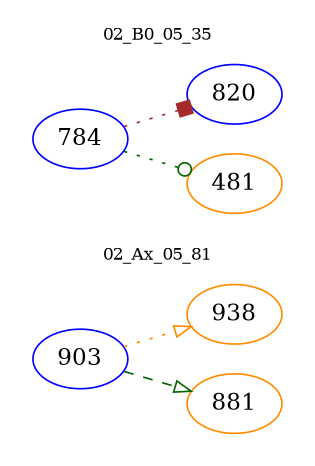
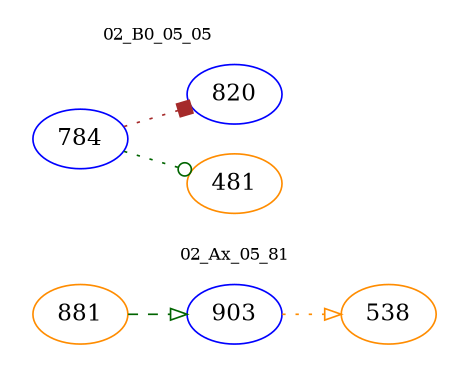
(157, 36) -> (157, 36)
(235, 314) -> (389, 314)
(149, 379) -> (149, 314)
